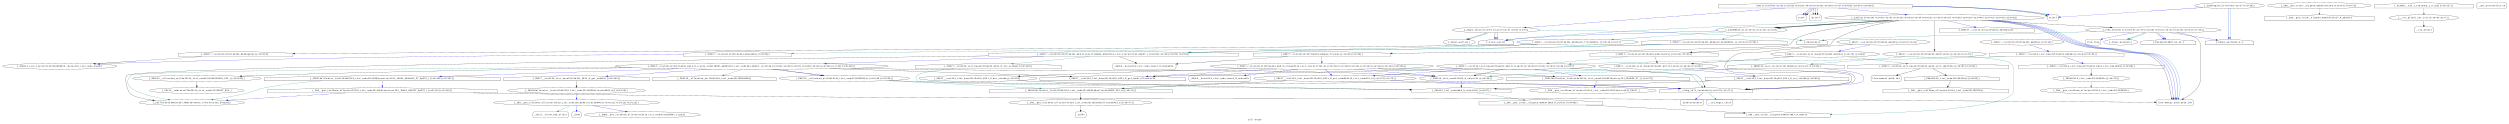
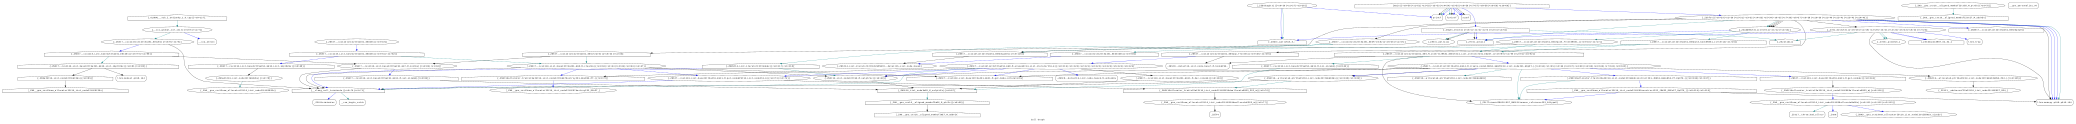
(2424, 23) -> (191, 36)
(1496, 30) -> (1475, 30)
none -> (163, 36)
(1825, 54) -> (112, 54)
(1961, 108) -> (1178, 48)
